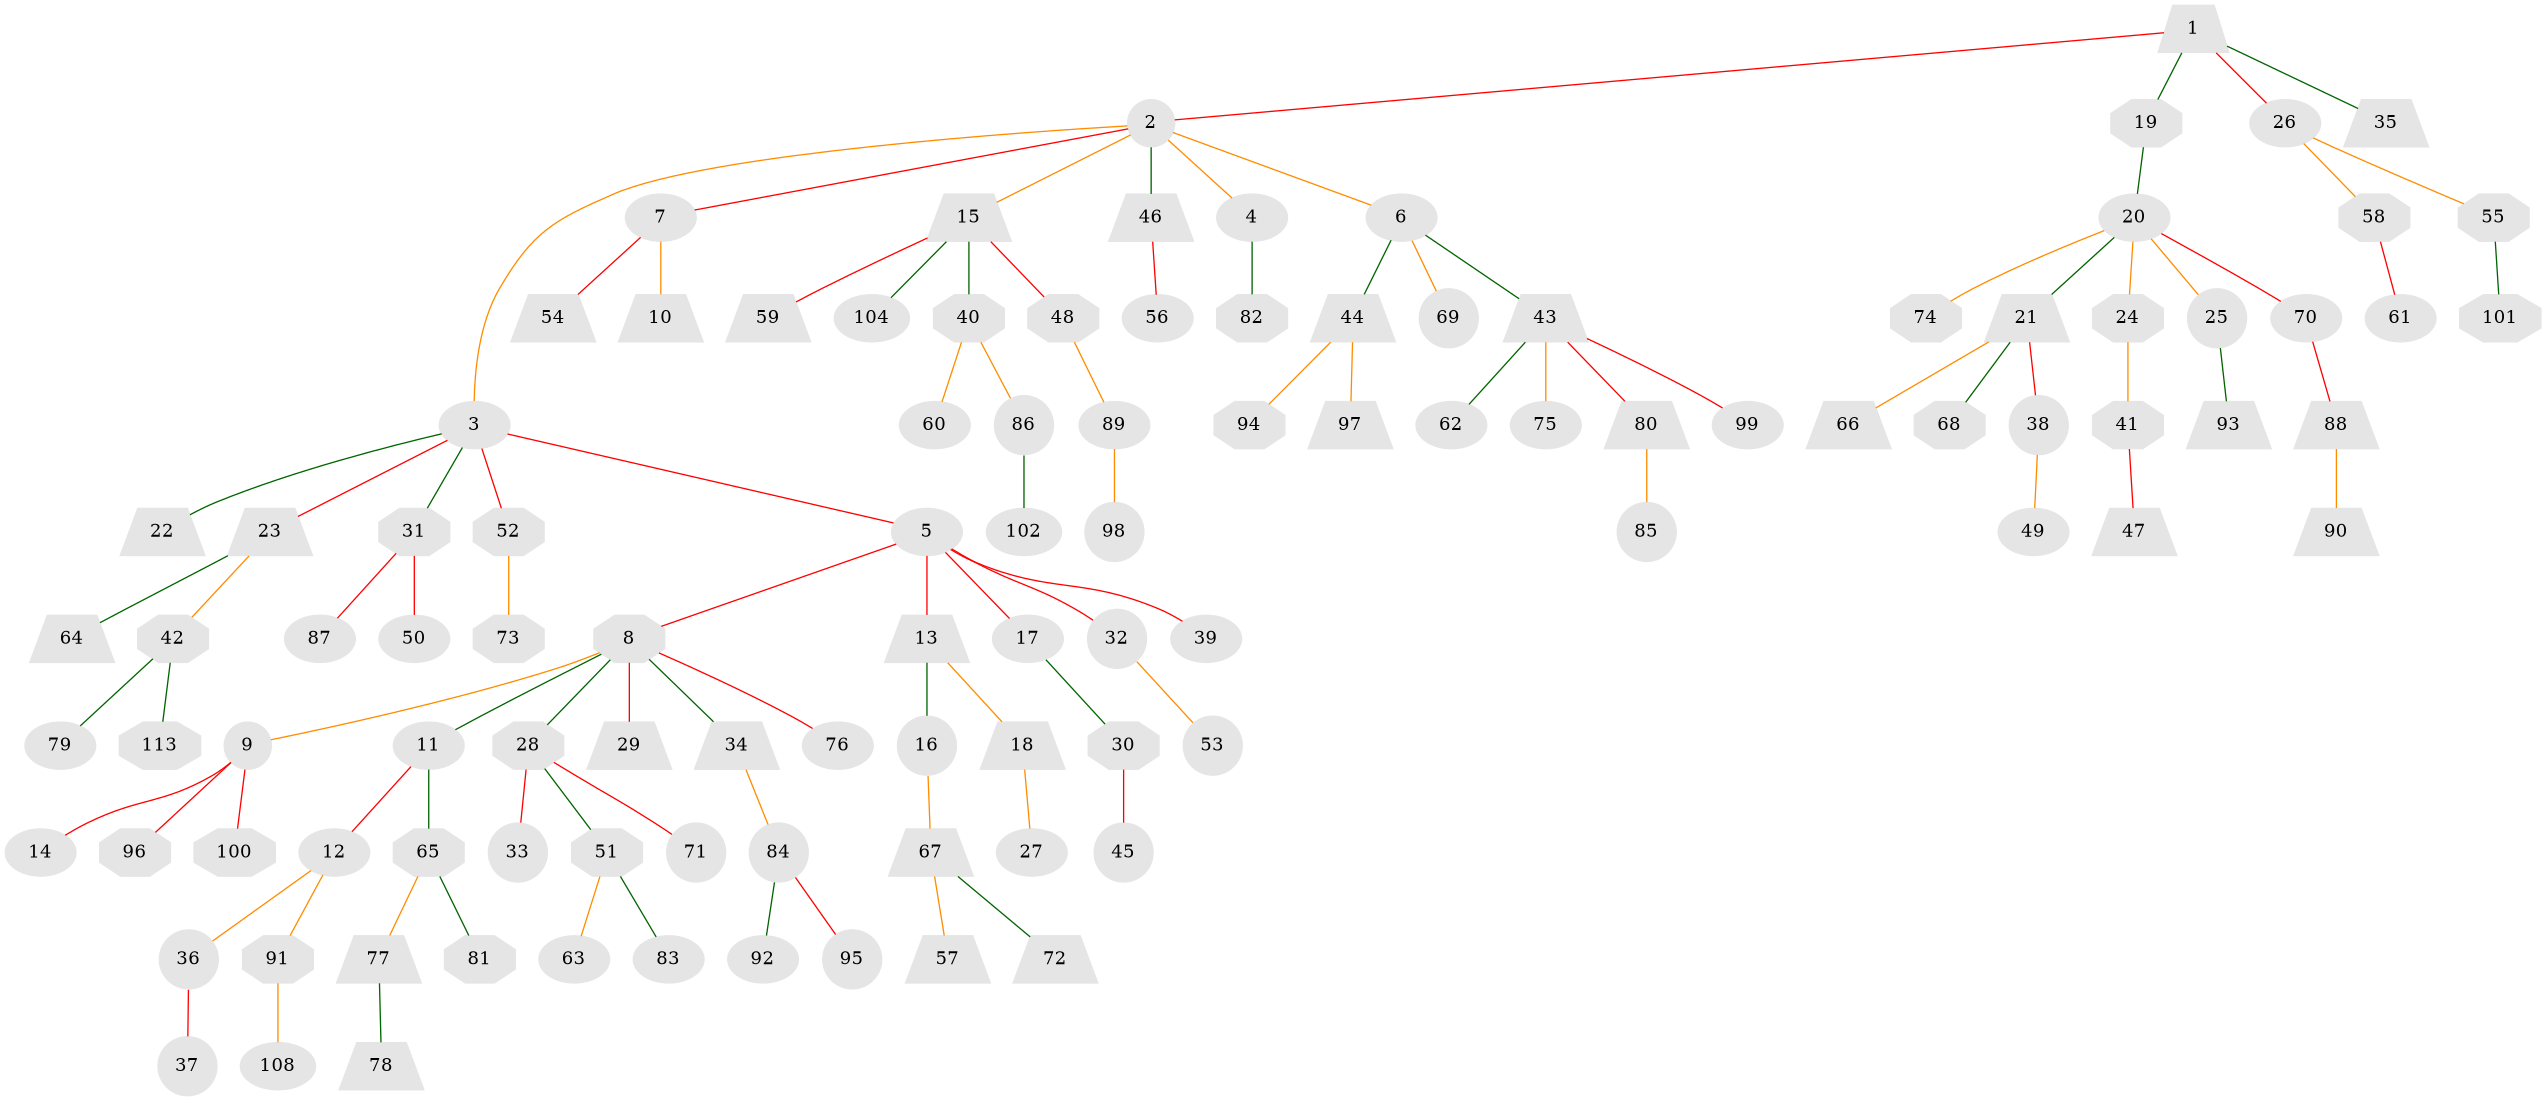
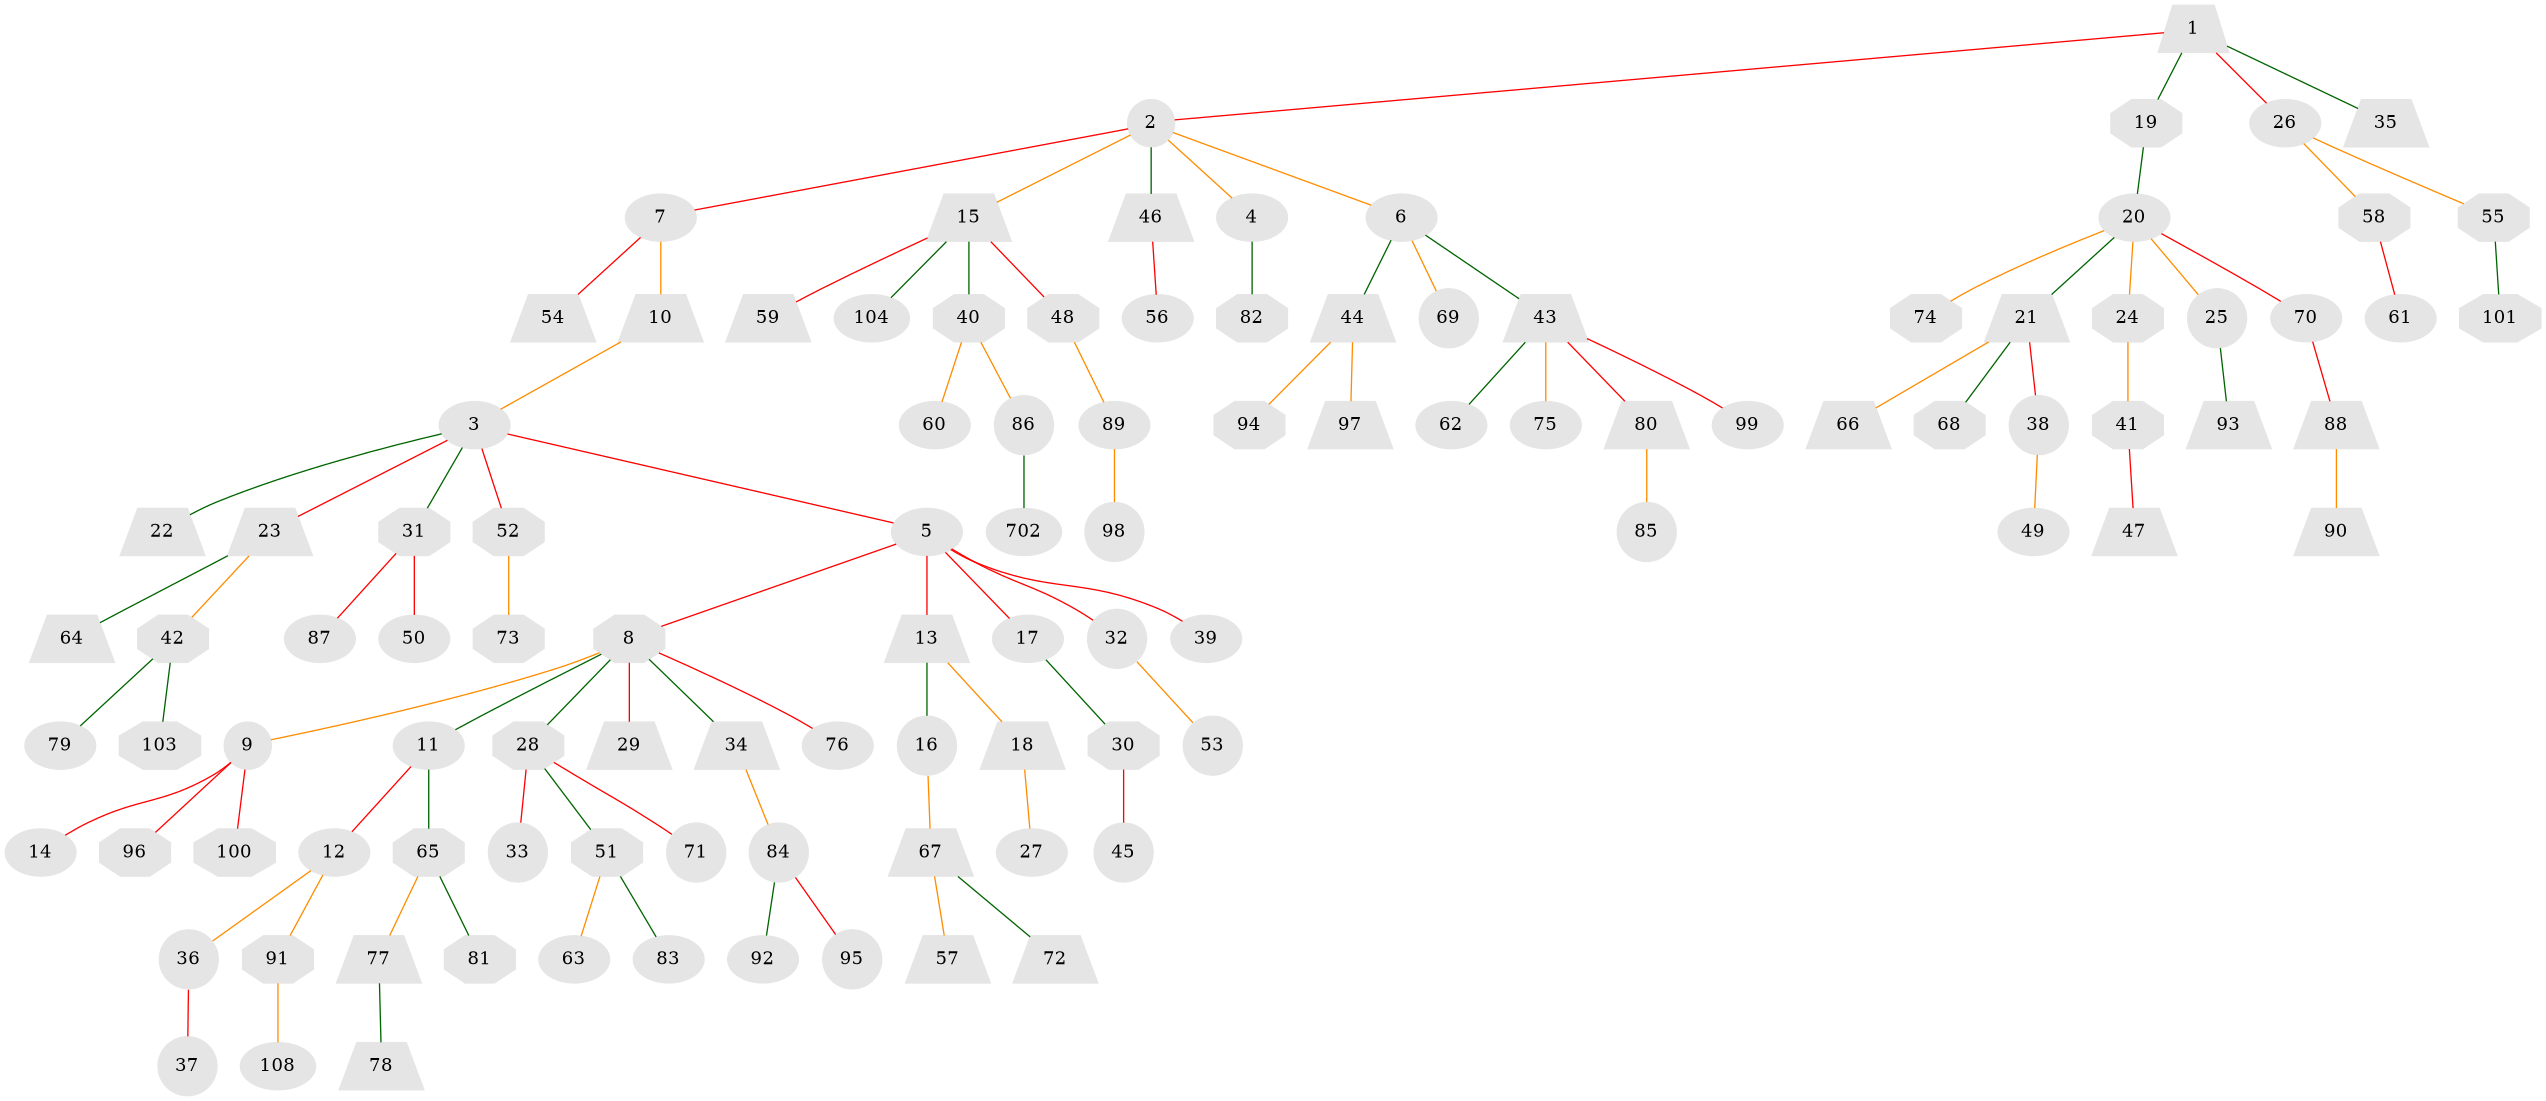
(735, 165) -> (561, 376)
(1024, 532) -> (1024, 532)
(160, 746) -> (160, 746)
